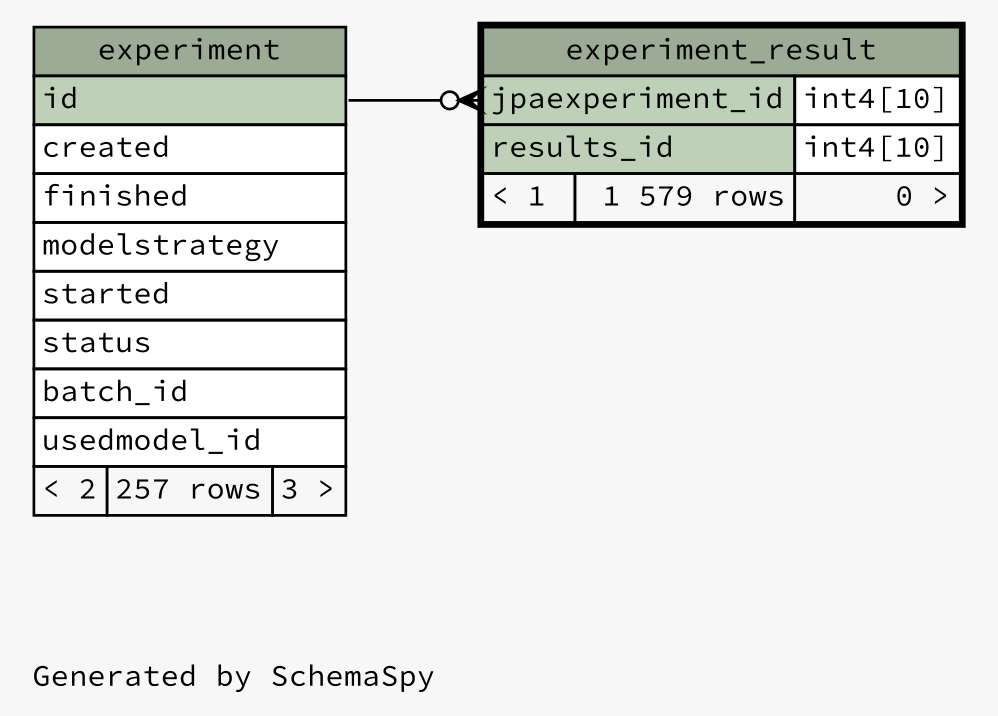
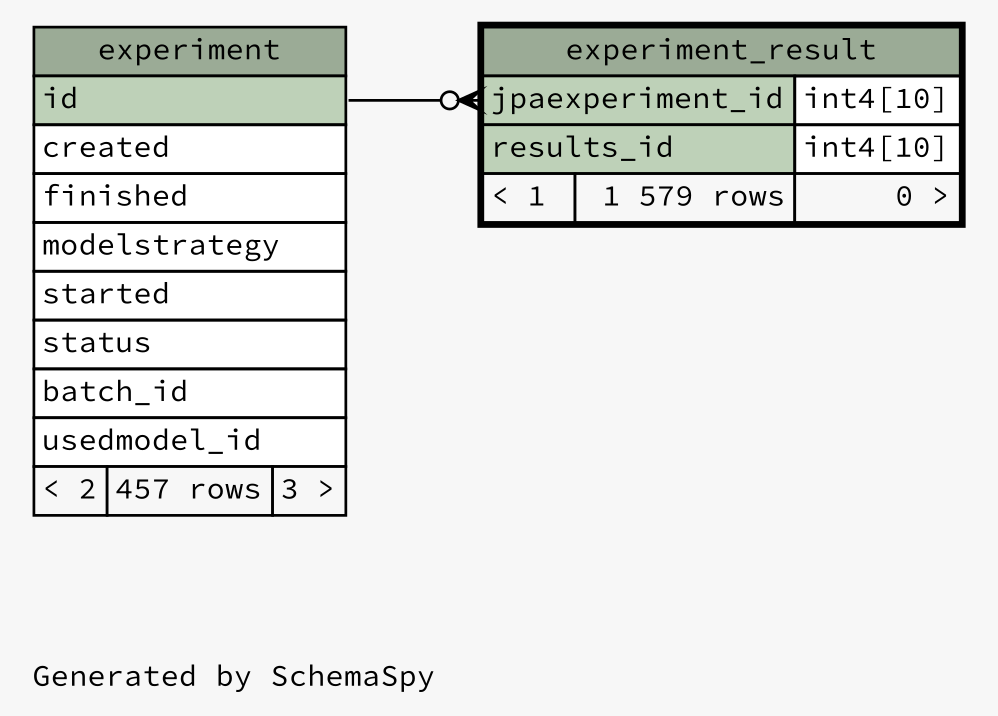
(190, 490) -> (190, 490)
